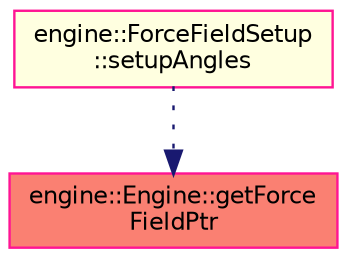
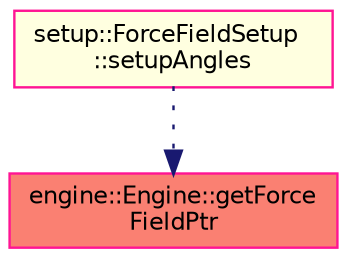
(173, 49) -> (173, 49)
